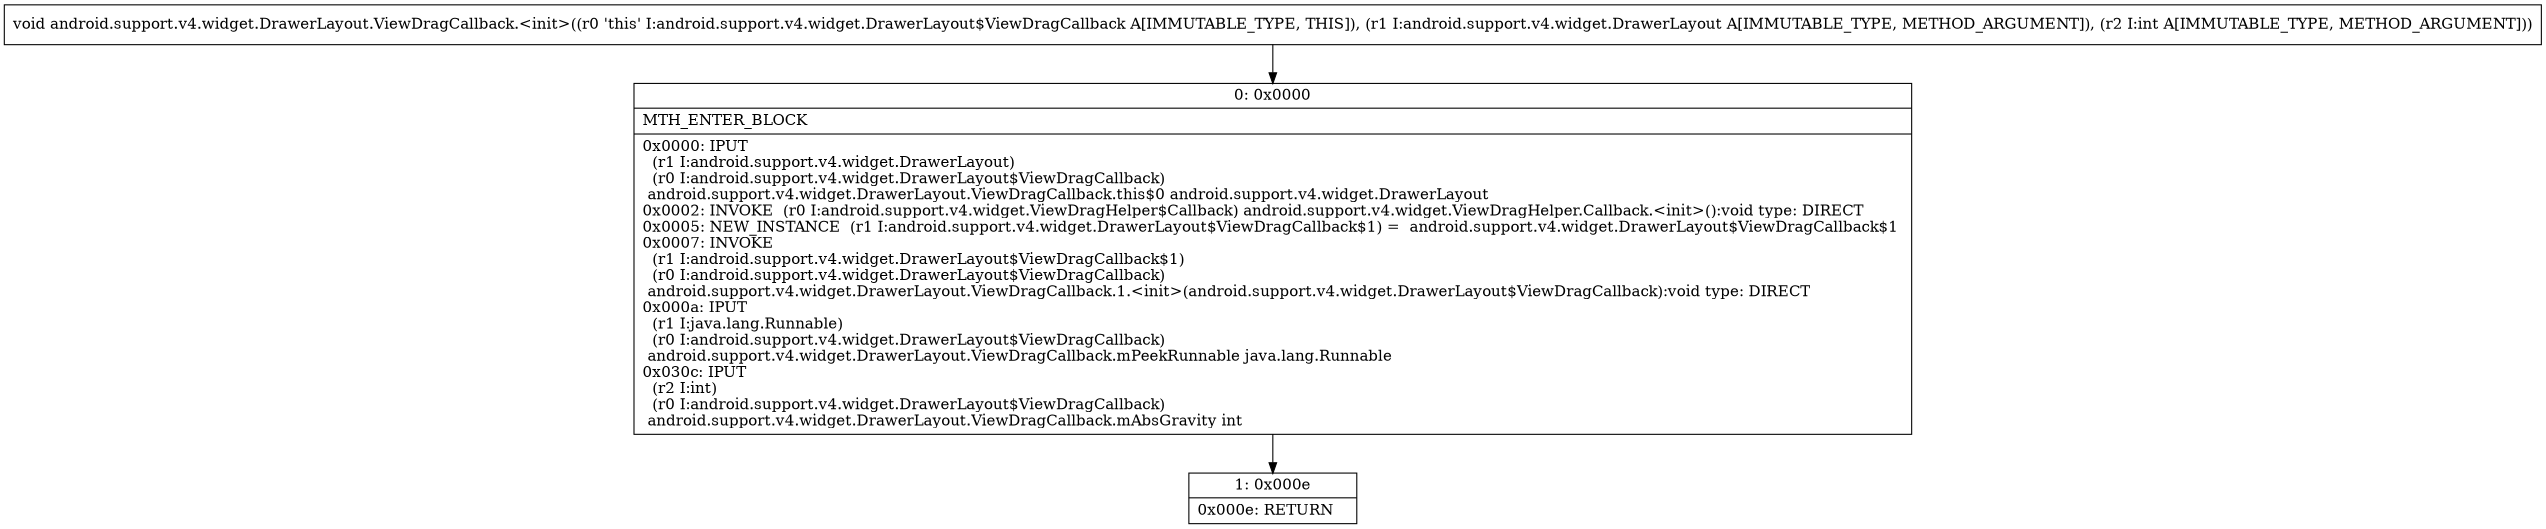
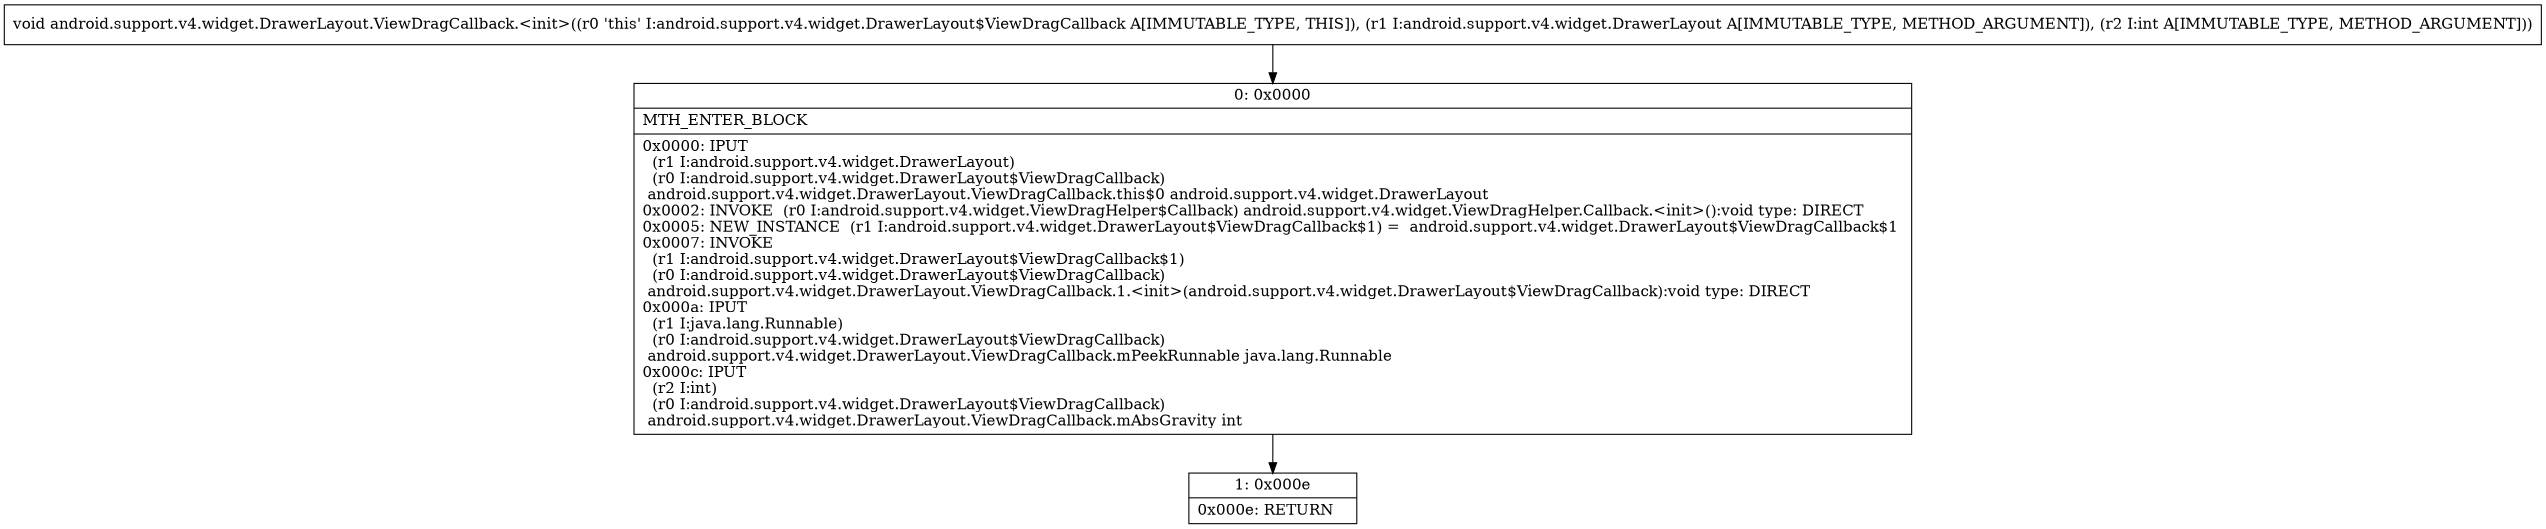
(700, 372) -> (700, 372)
